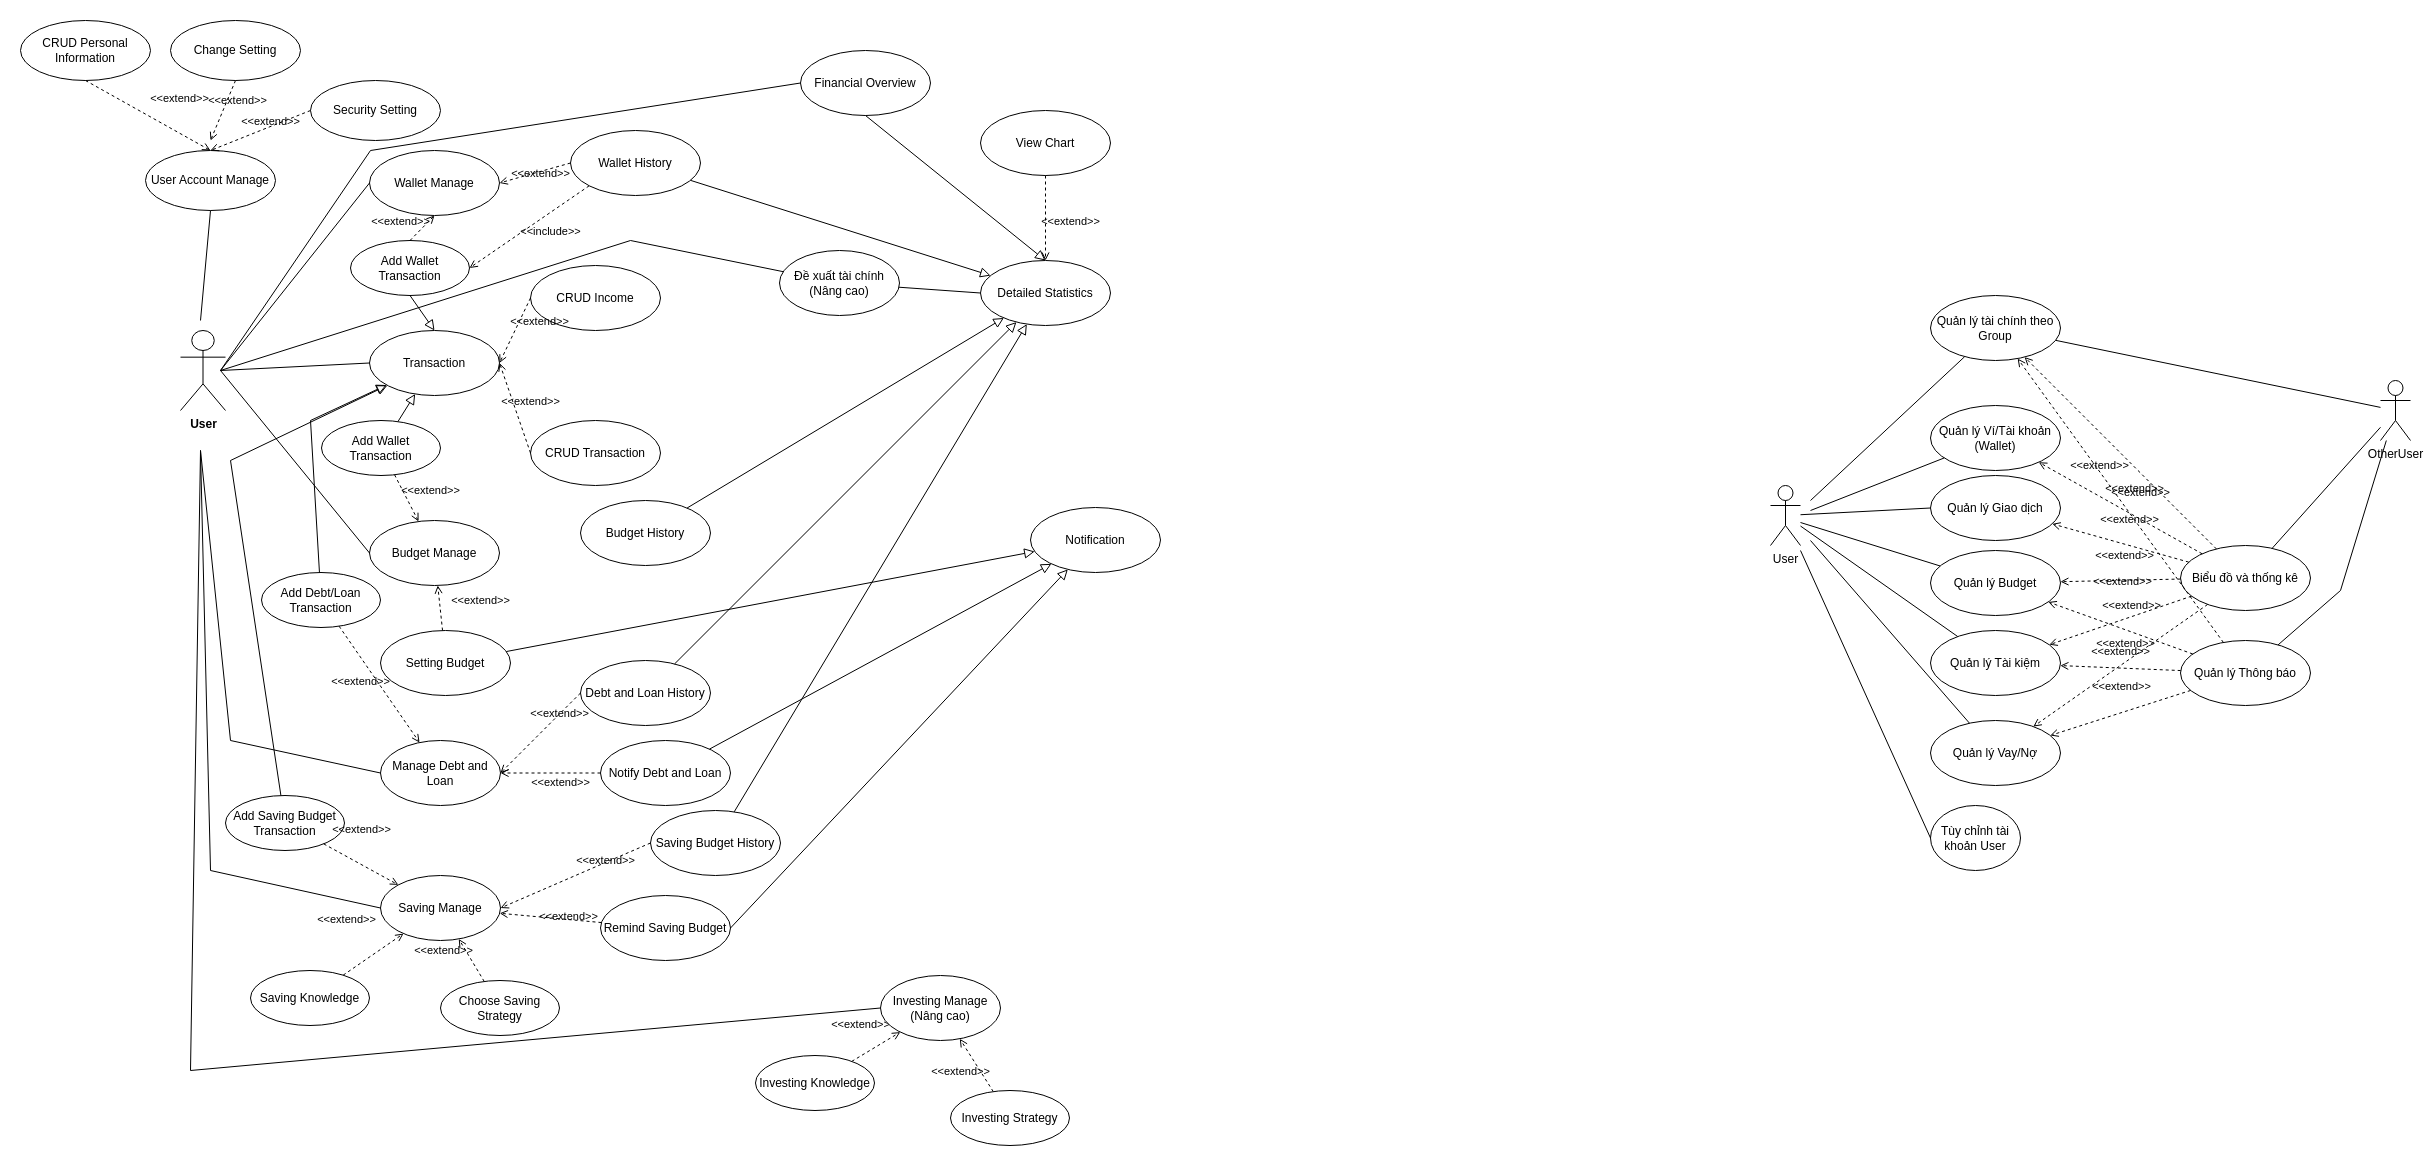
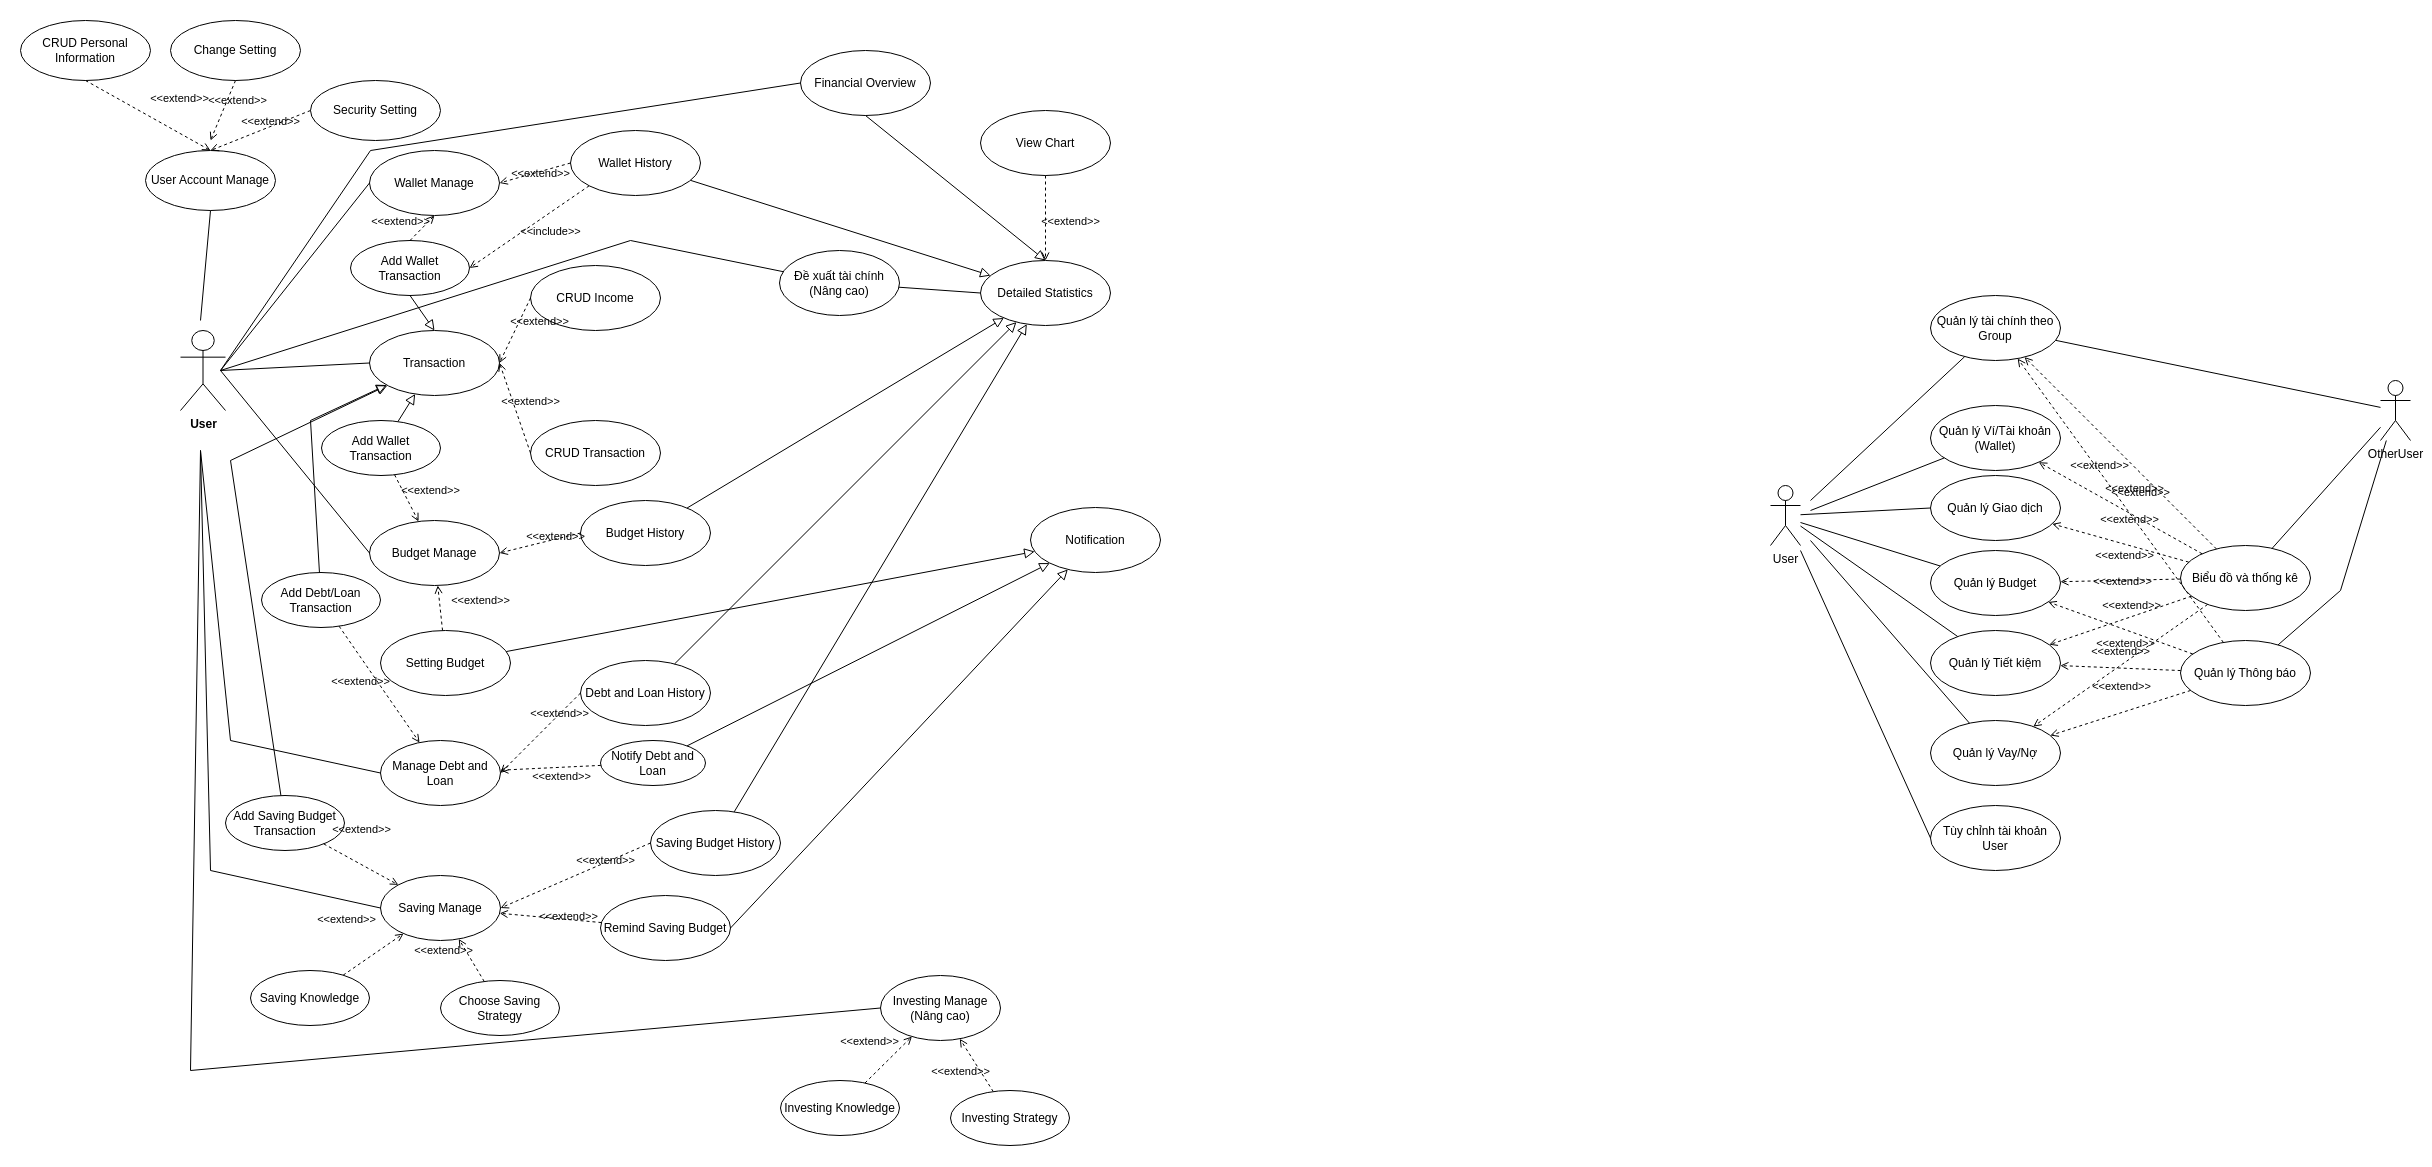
none -> (542, 543)
(1996, 664) -> (1996, 664)
(666, 773) -> (653, 763)
(1976, 838) -> (1996, 838)
(815, 1083) -> (840, 1108)
